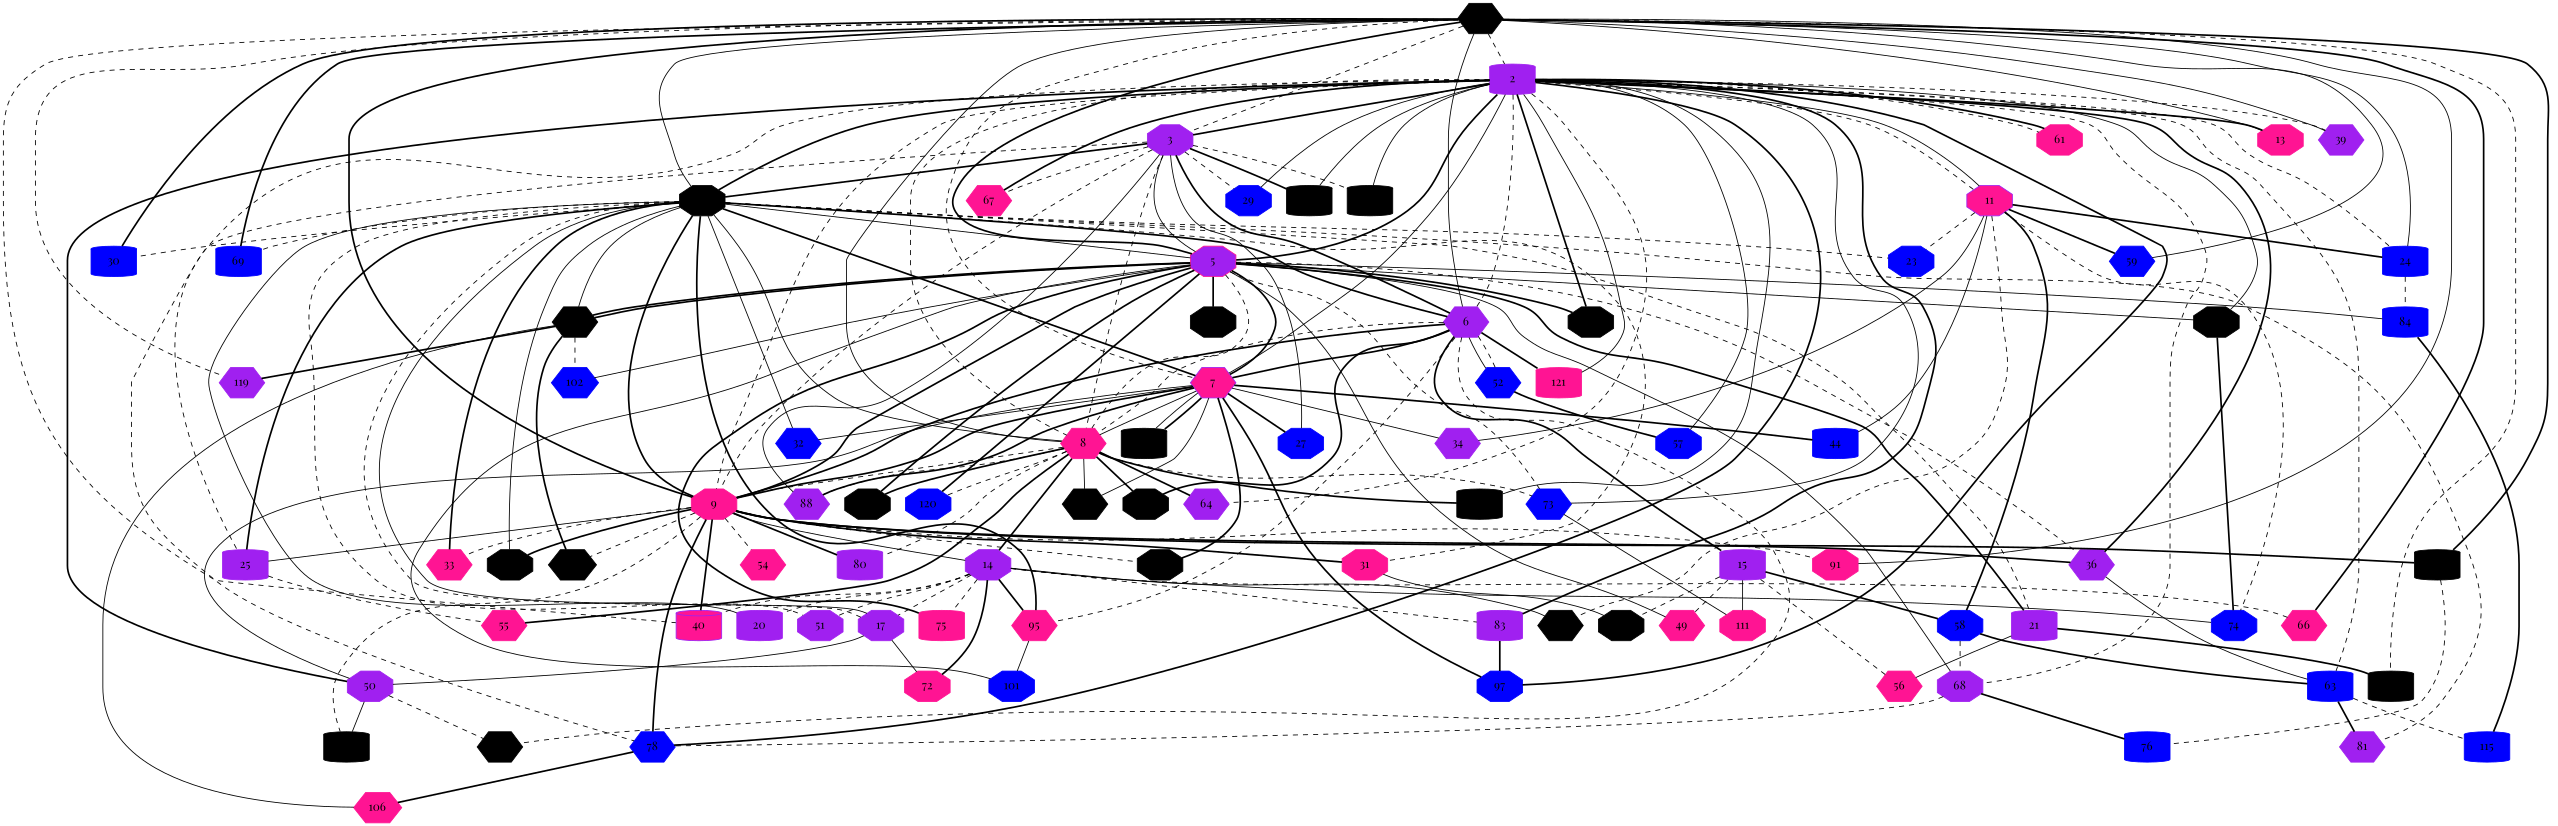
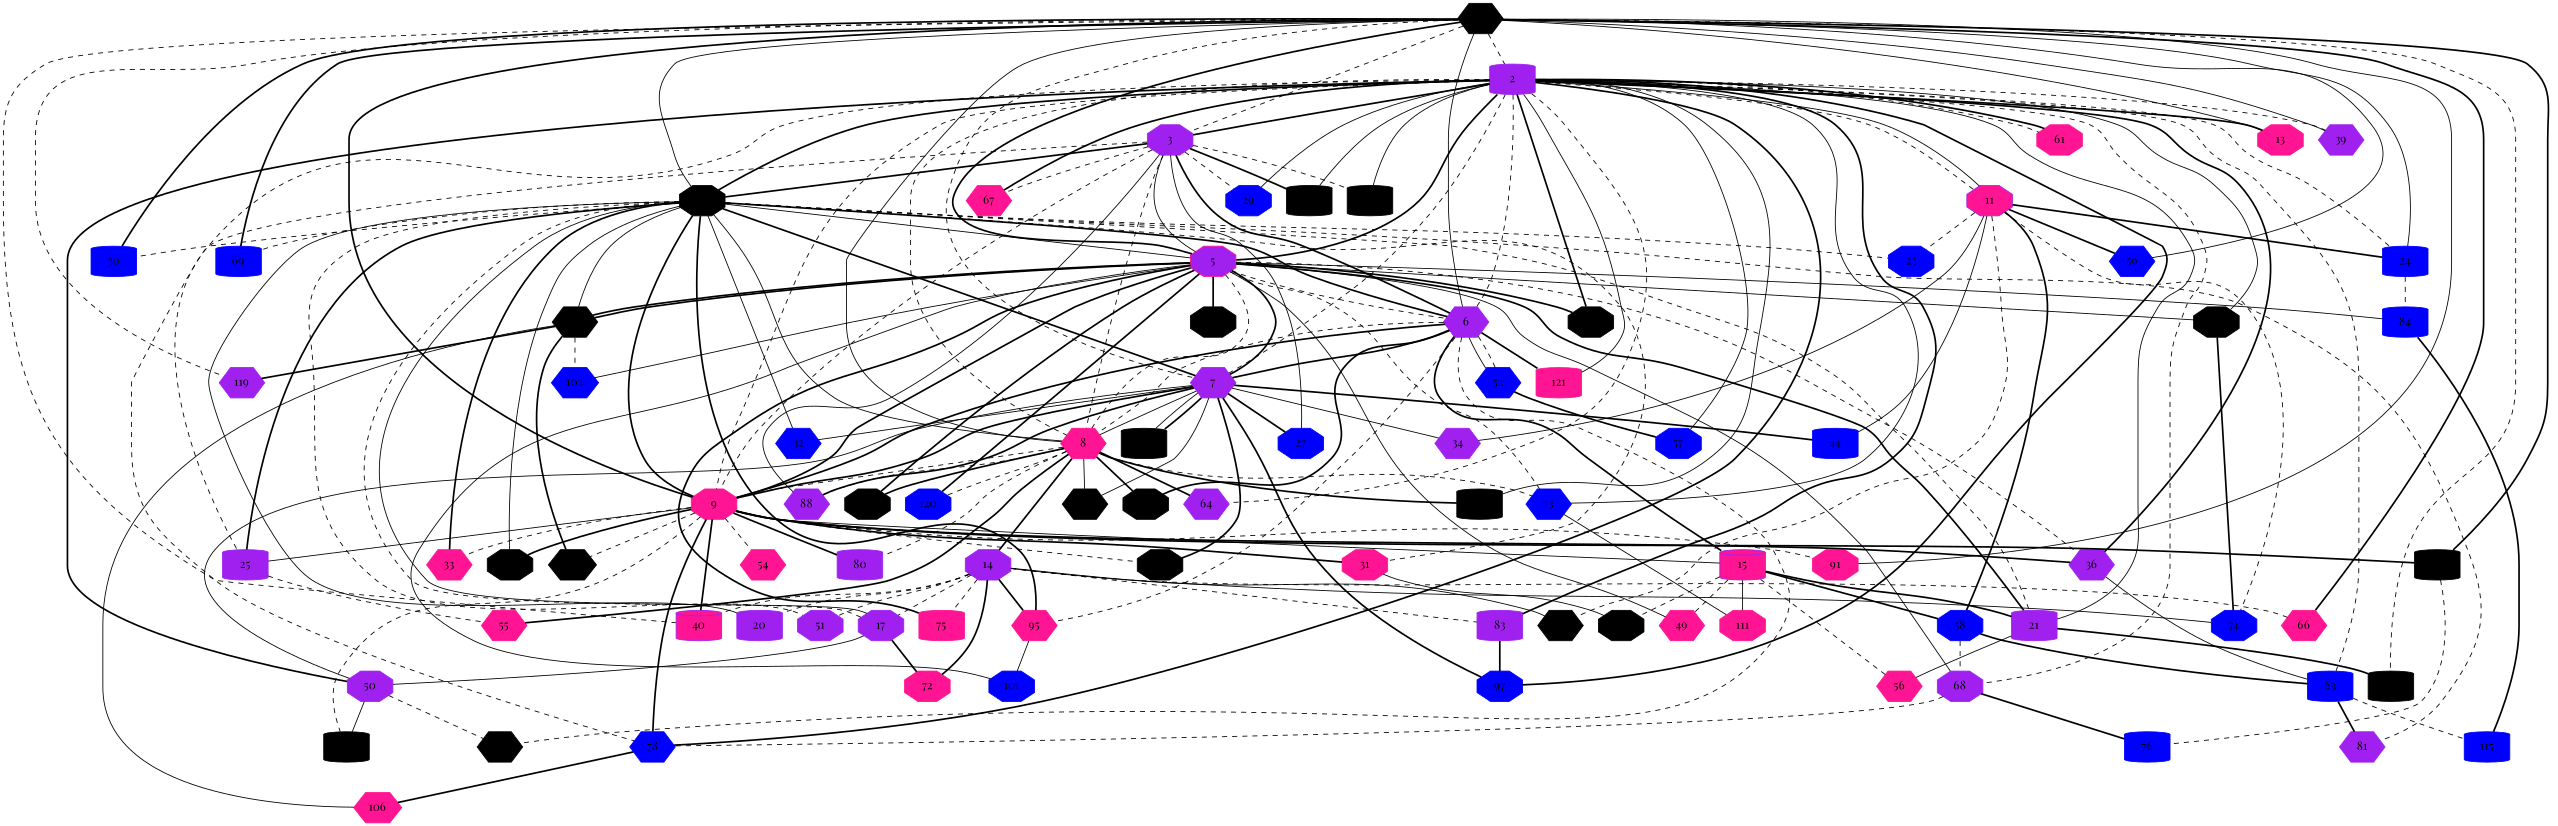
none -> (2082, 179)
(1390, 256) -> (1390, 256)
none -> (1348, 301)
(1213, 383) -> (1213, 383)
(836, 538) -> (1400, 550)
(1743, 565) -> (1743, 565)
none -> (1889, 593)
(904, 656) -> (904, 656)
